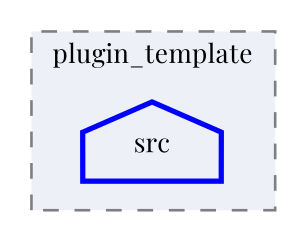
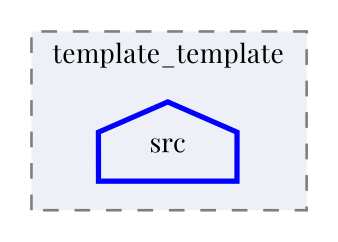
(153, 56) -> (169, 56)
